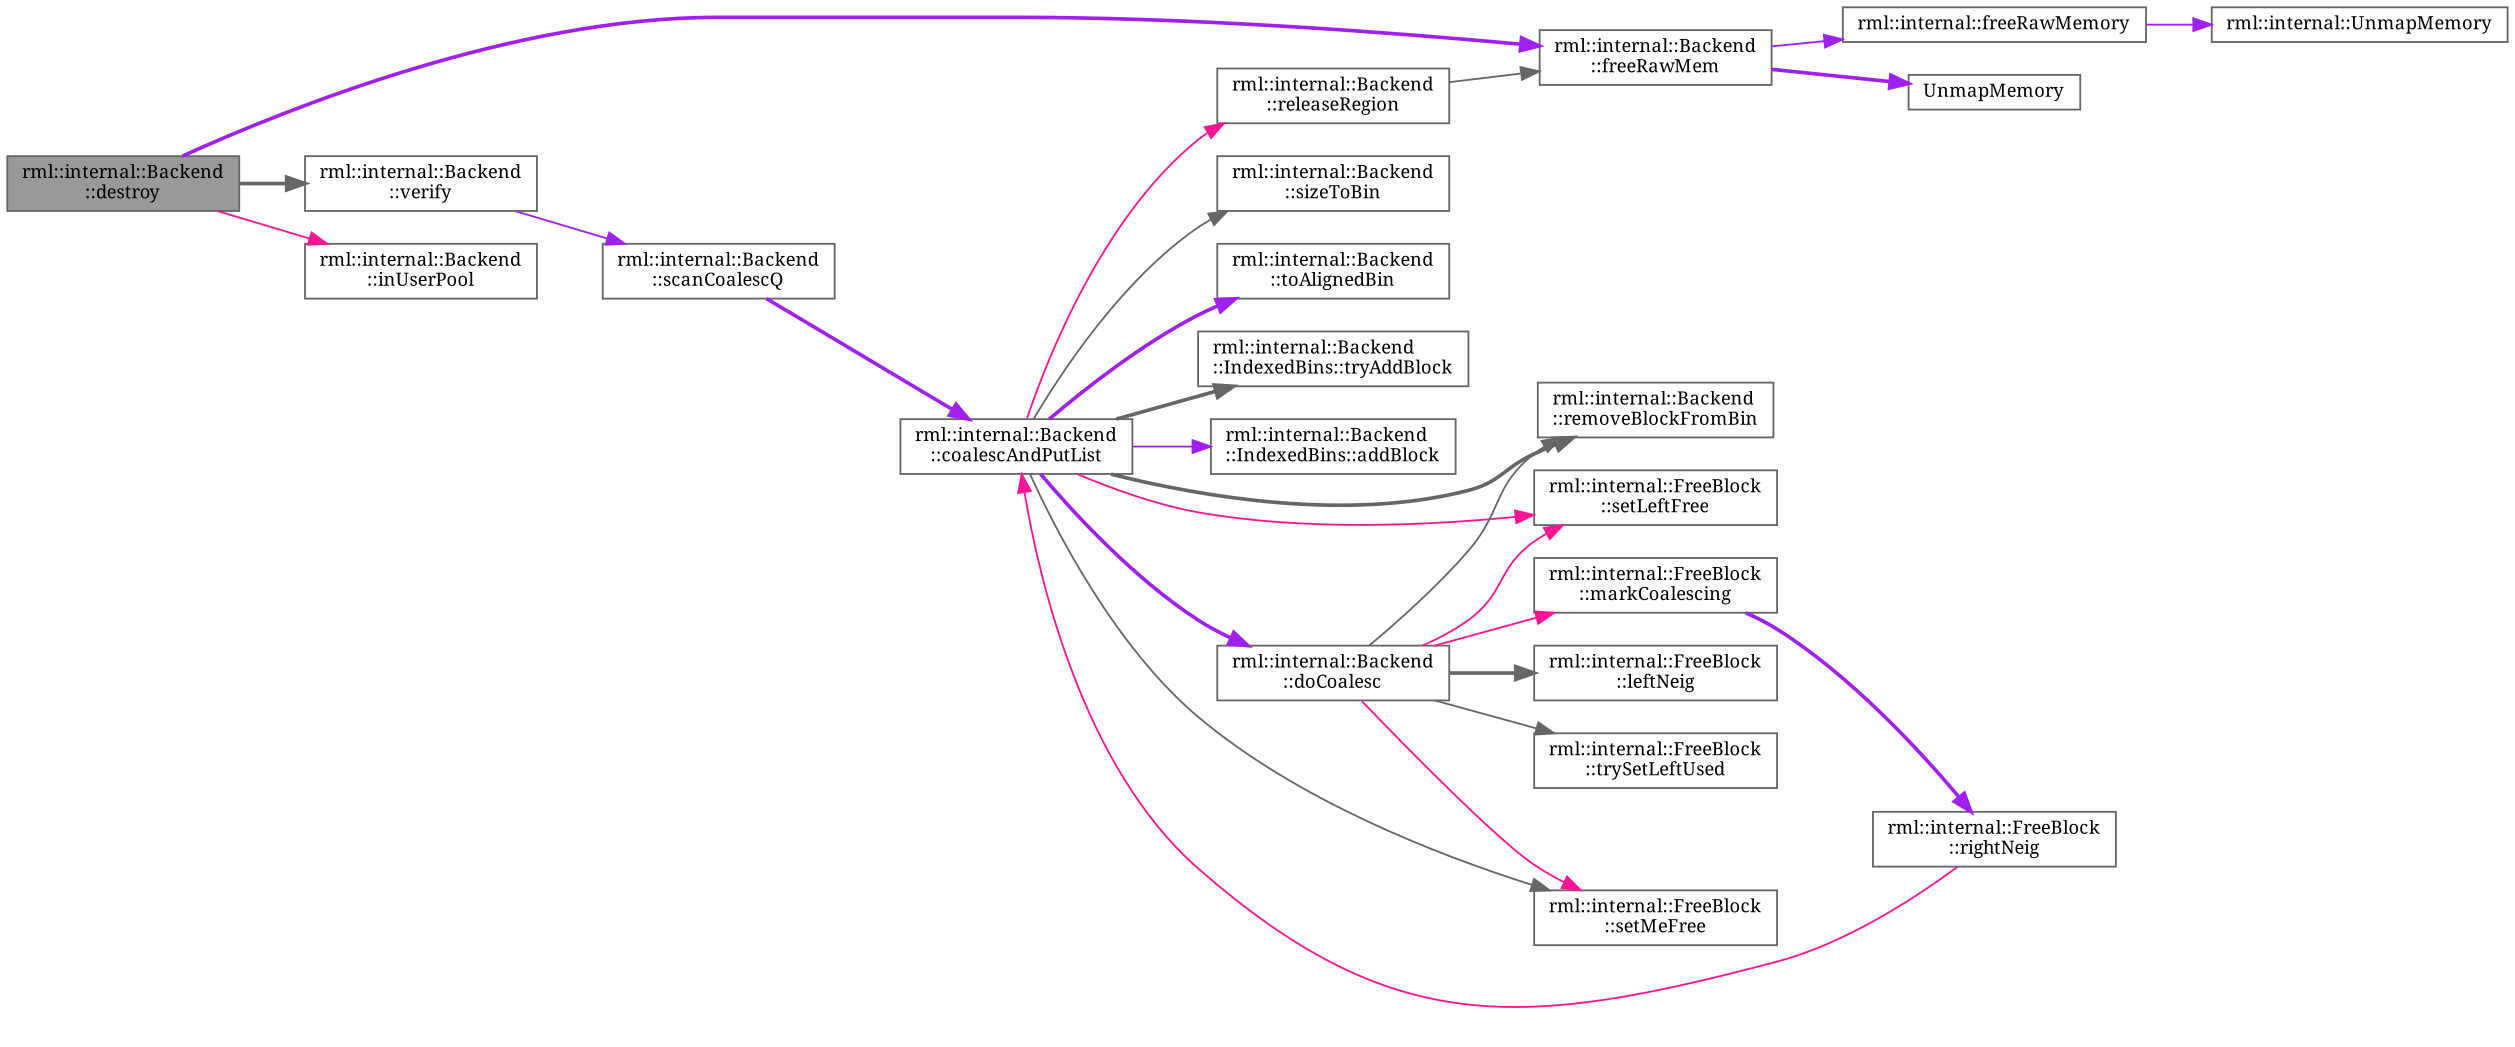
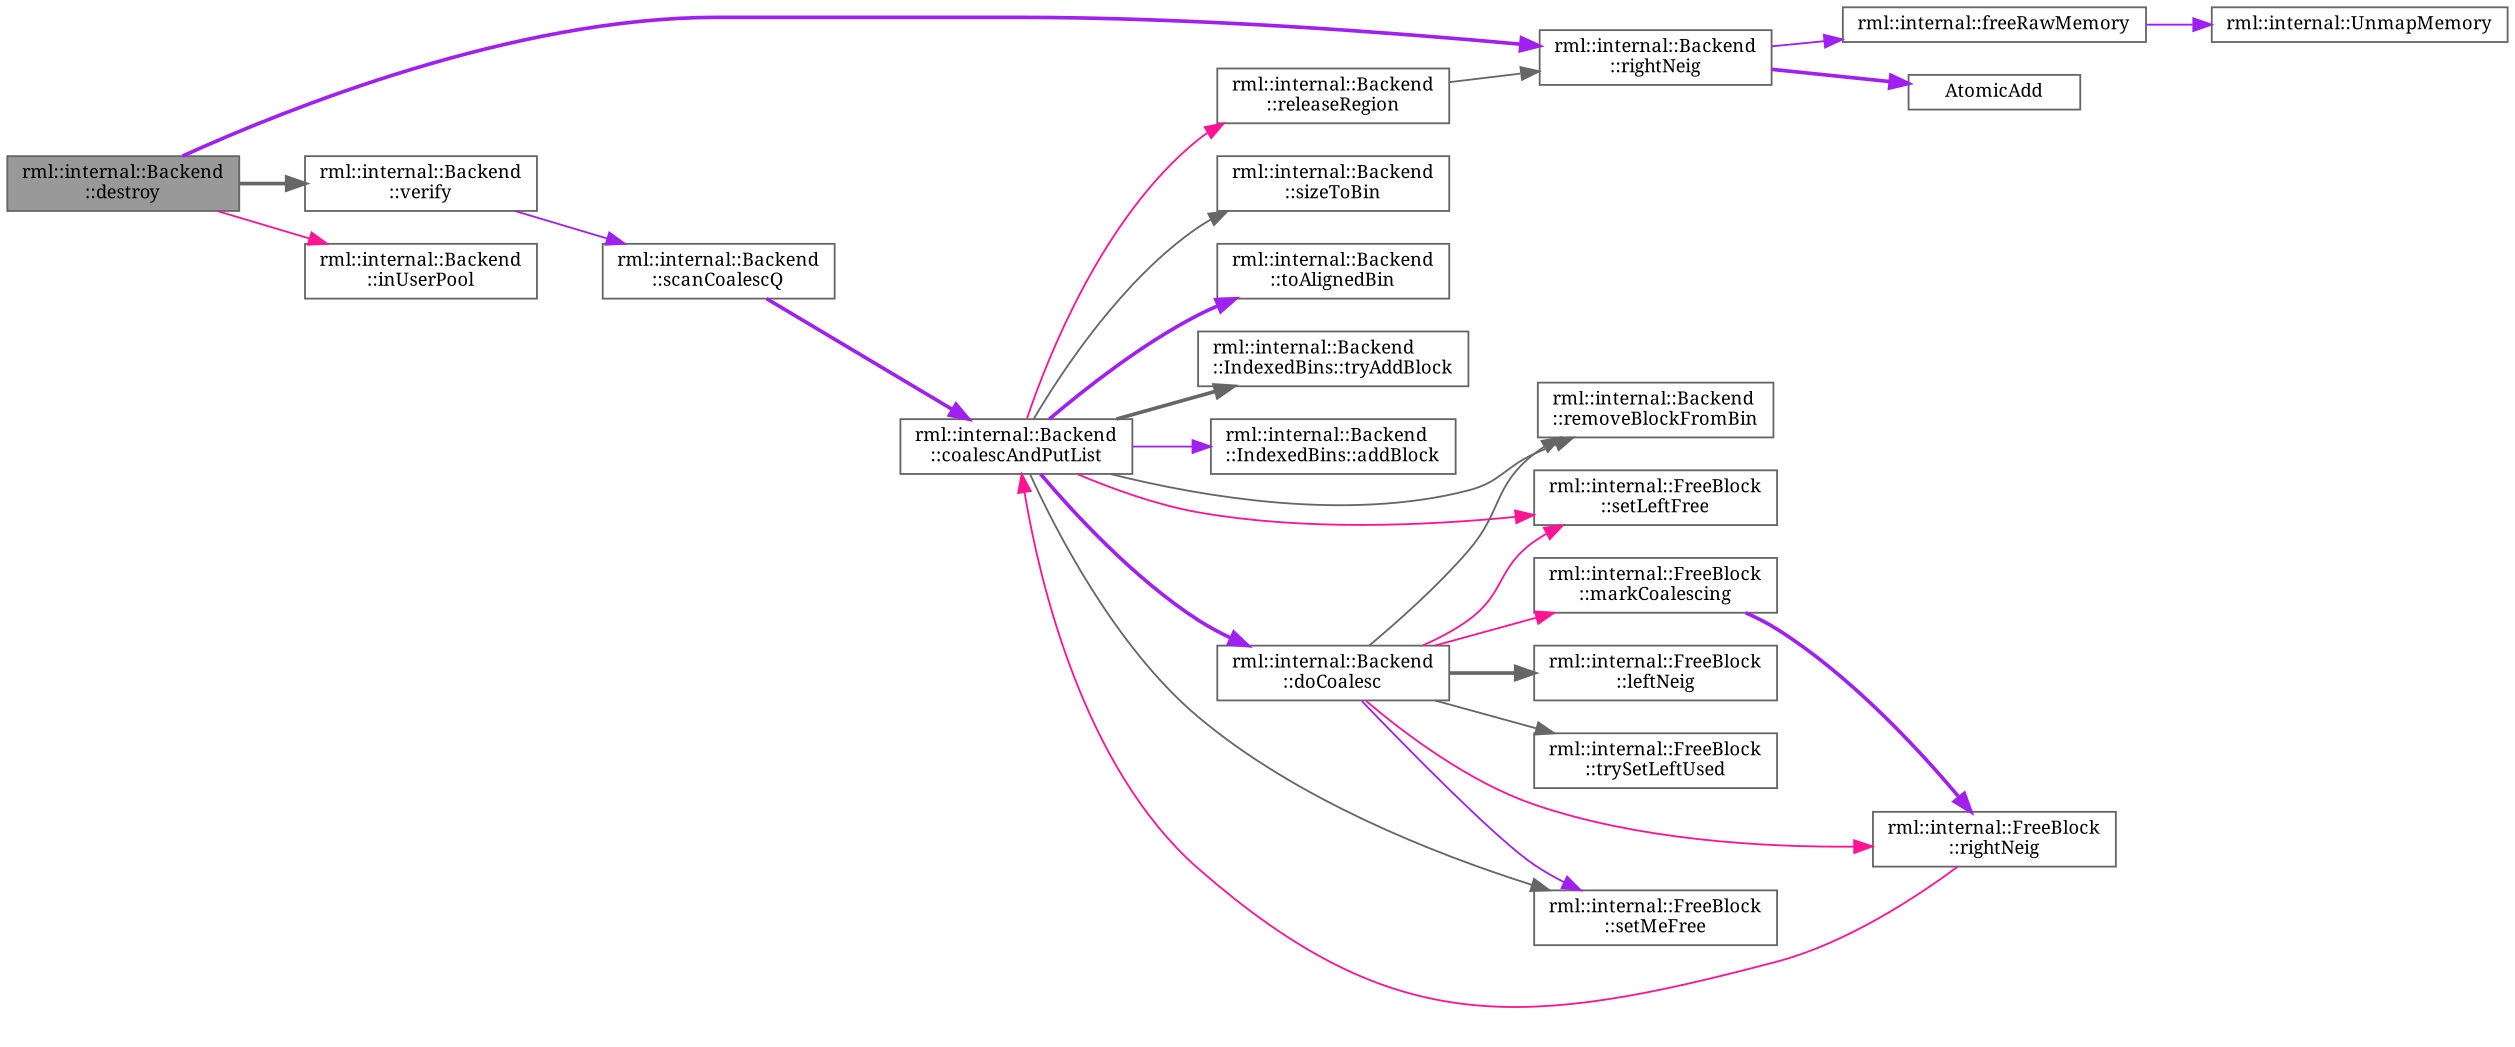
(1656, 58) -> (1656, 58)
(1994, 92) -> (1994, 92)
(1339, 505) -> (1339, 505)
(1458, 798) -> (1458, 798)
none -> (1595, 821)
